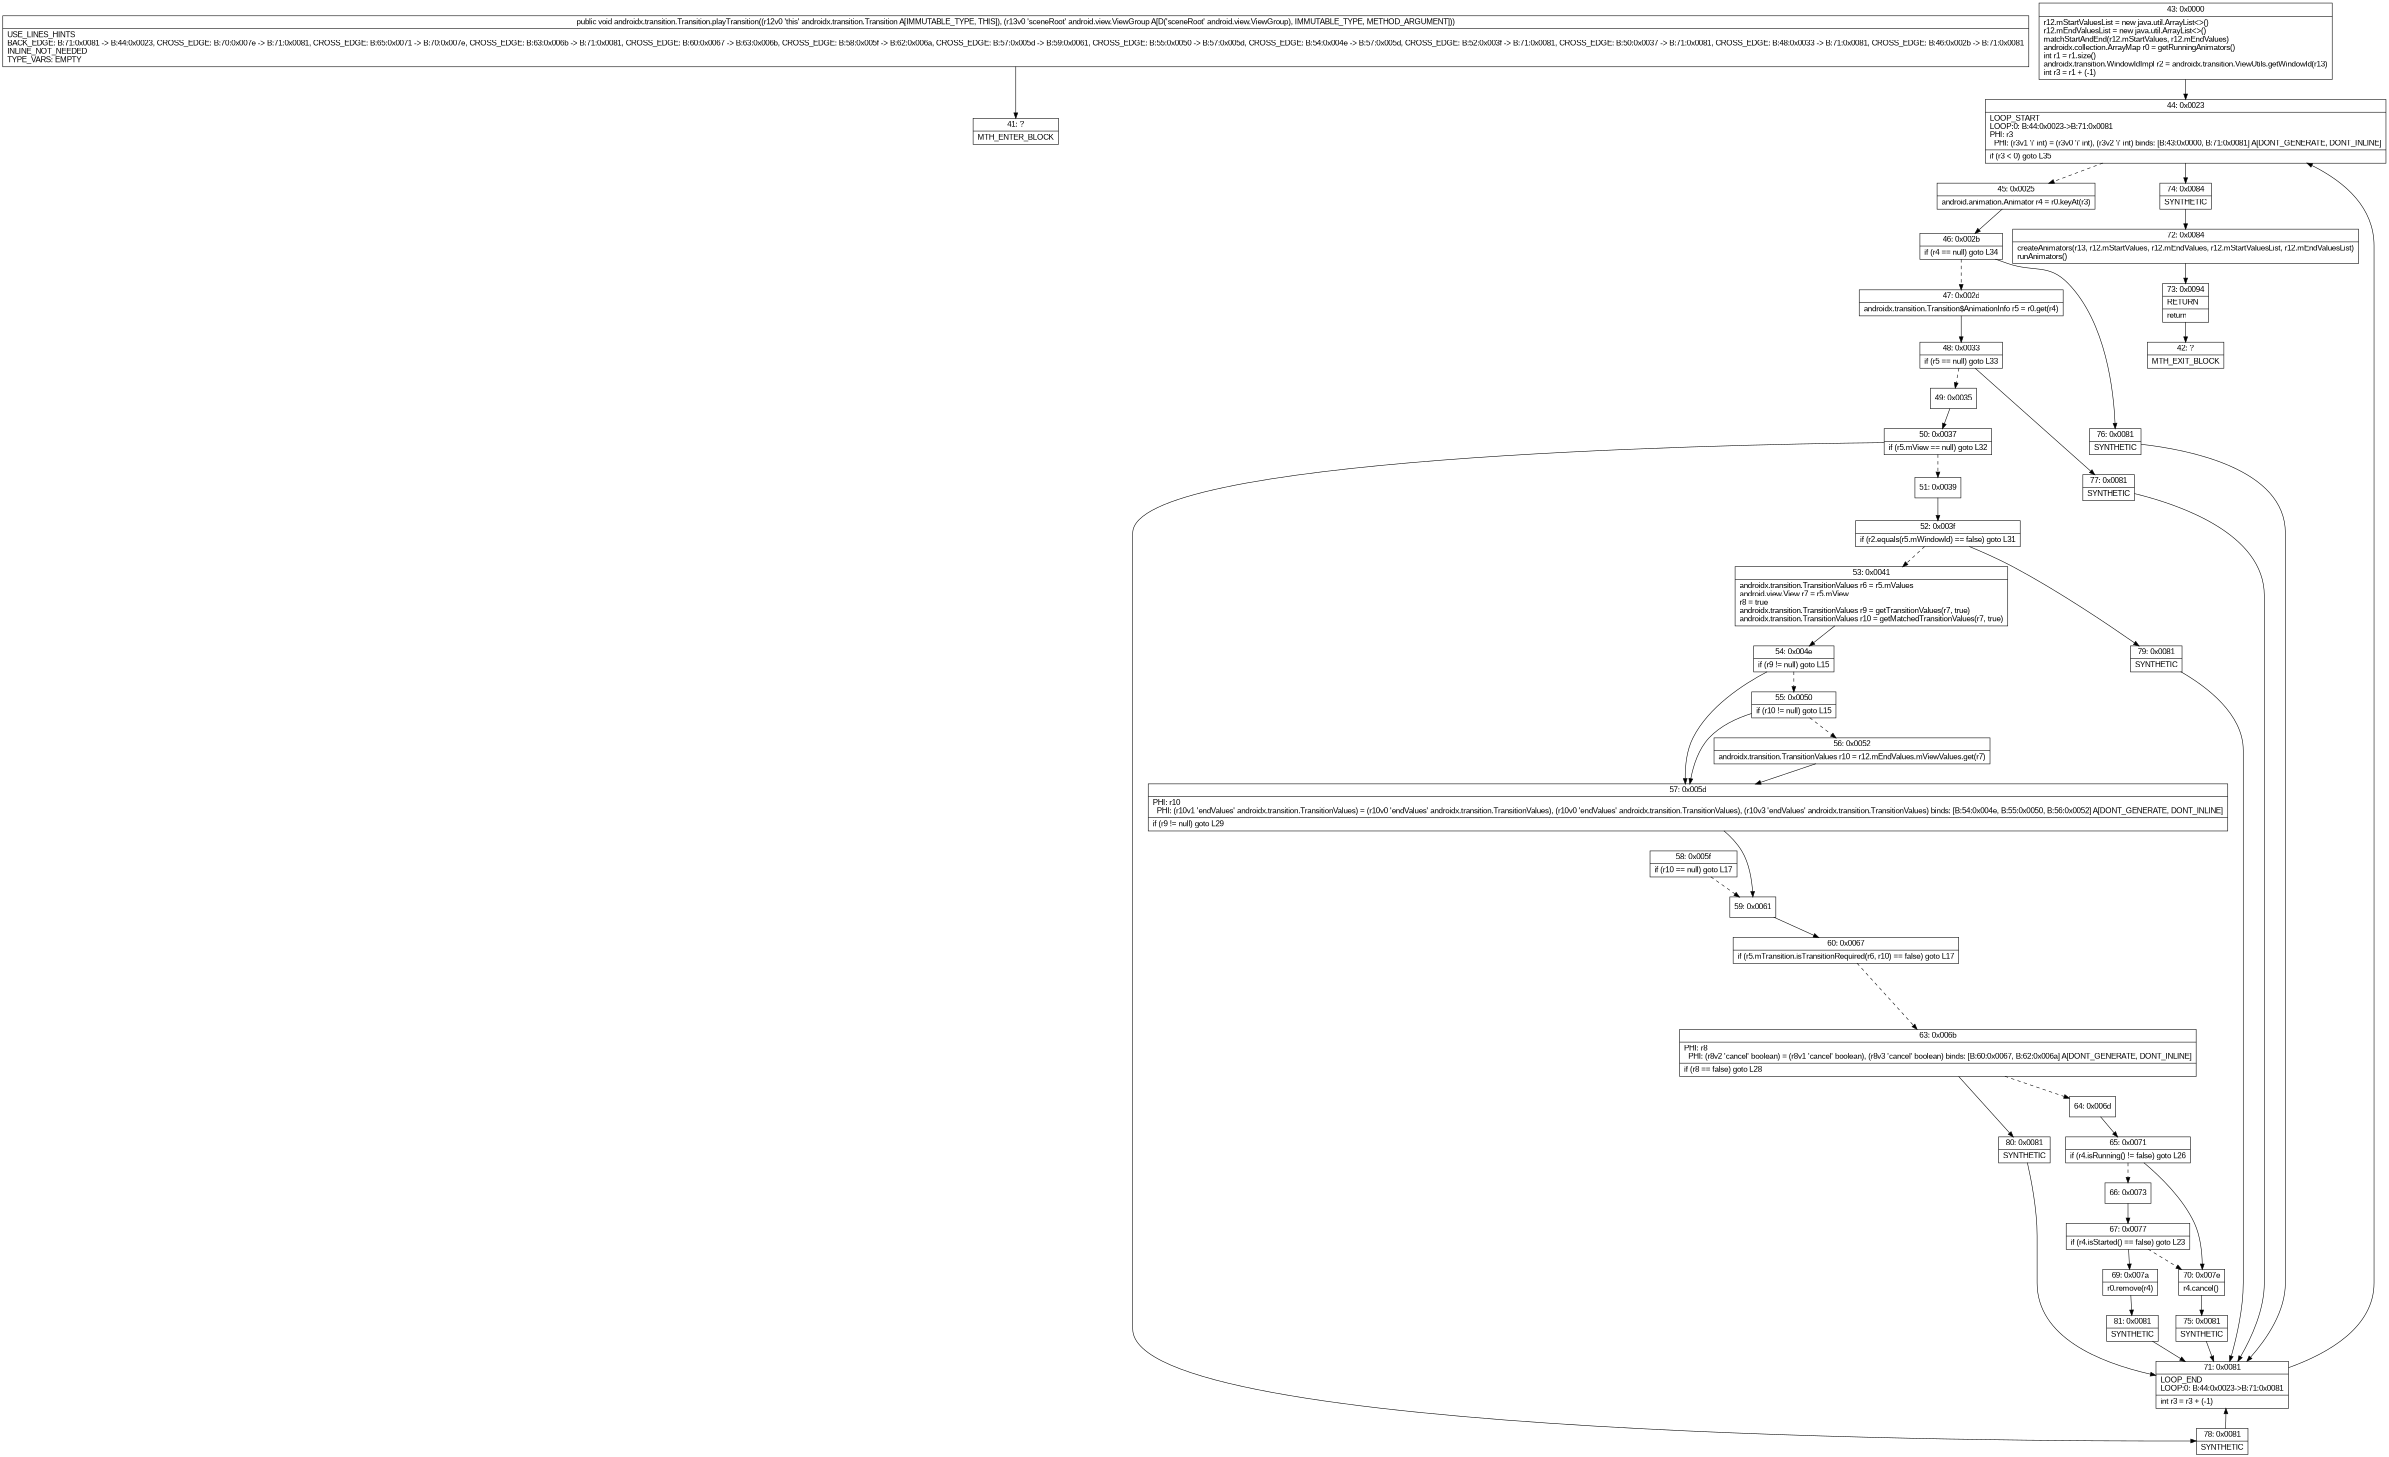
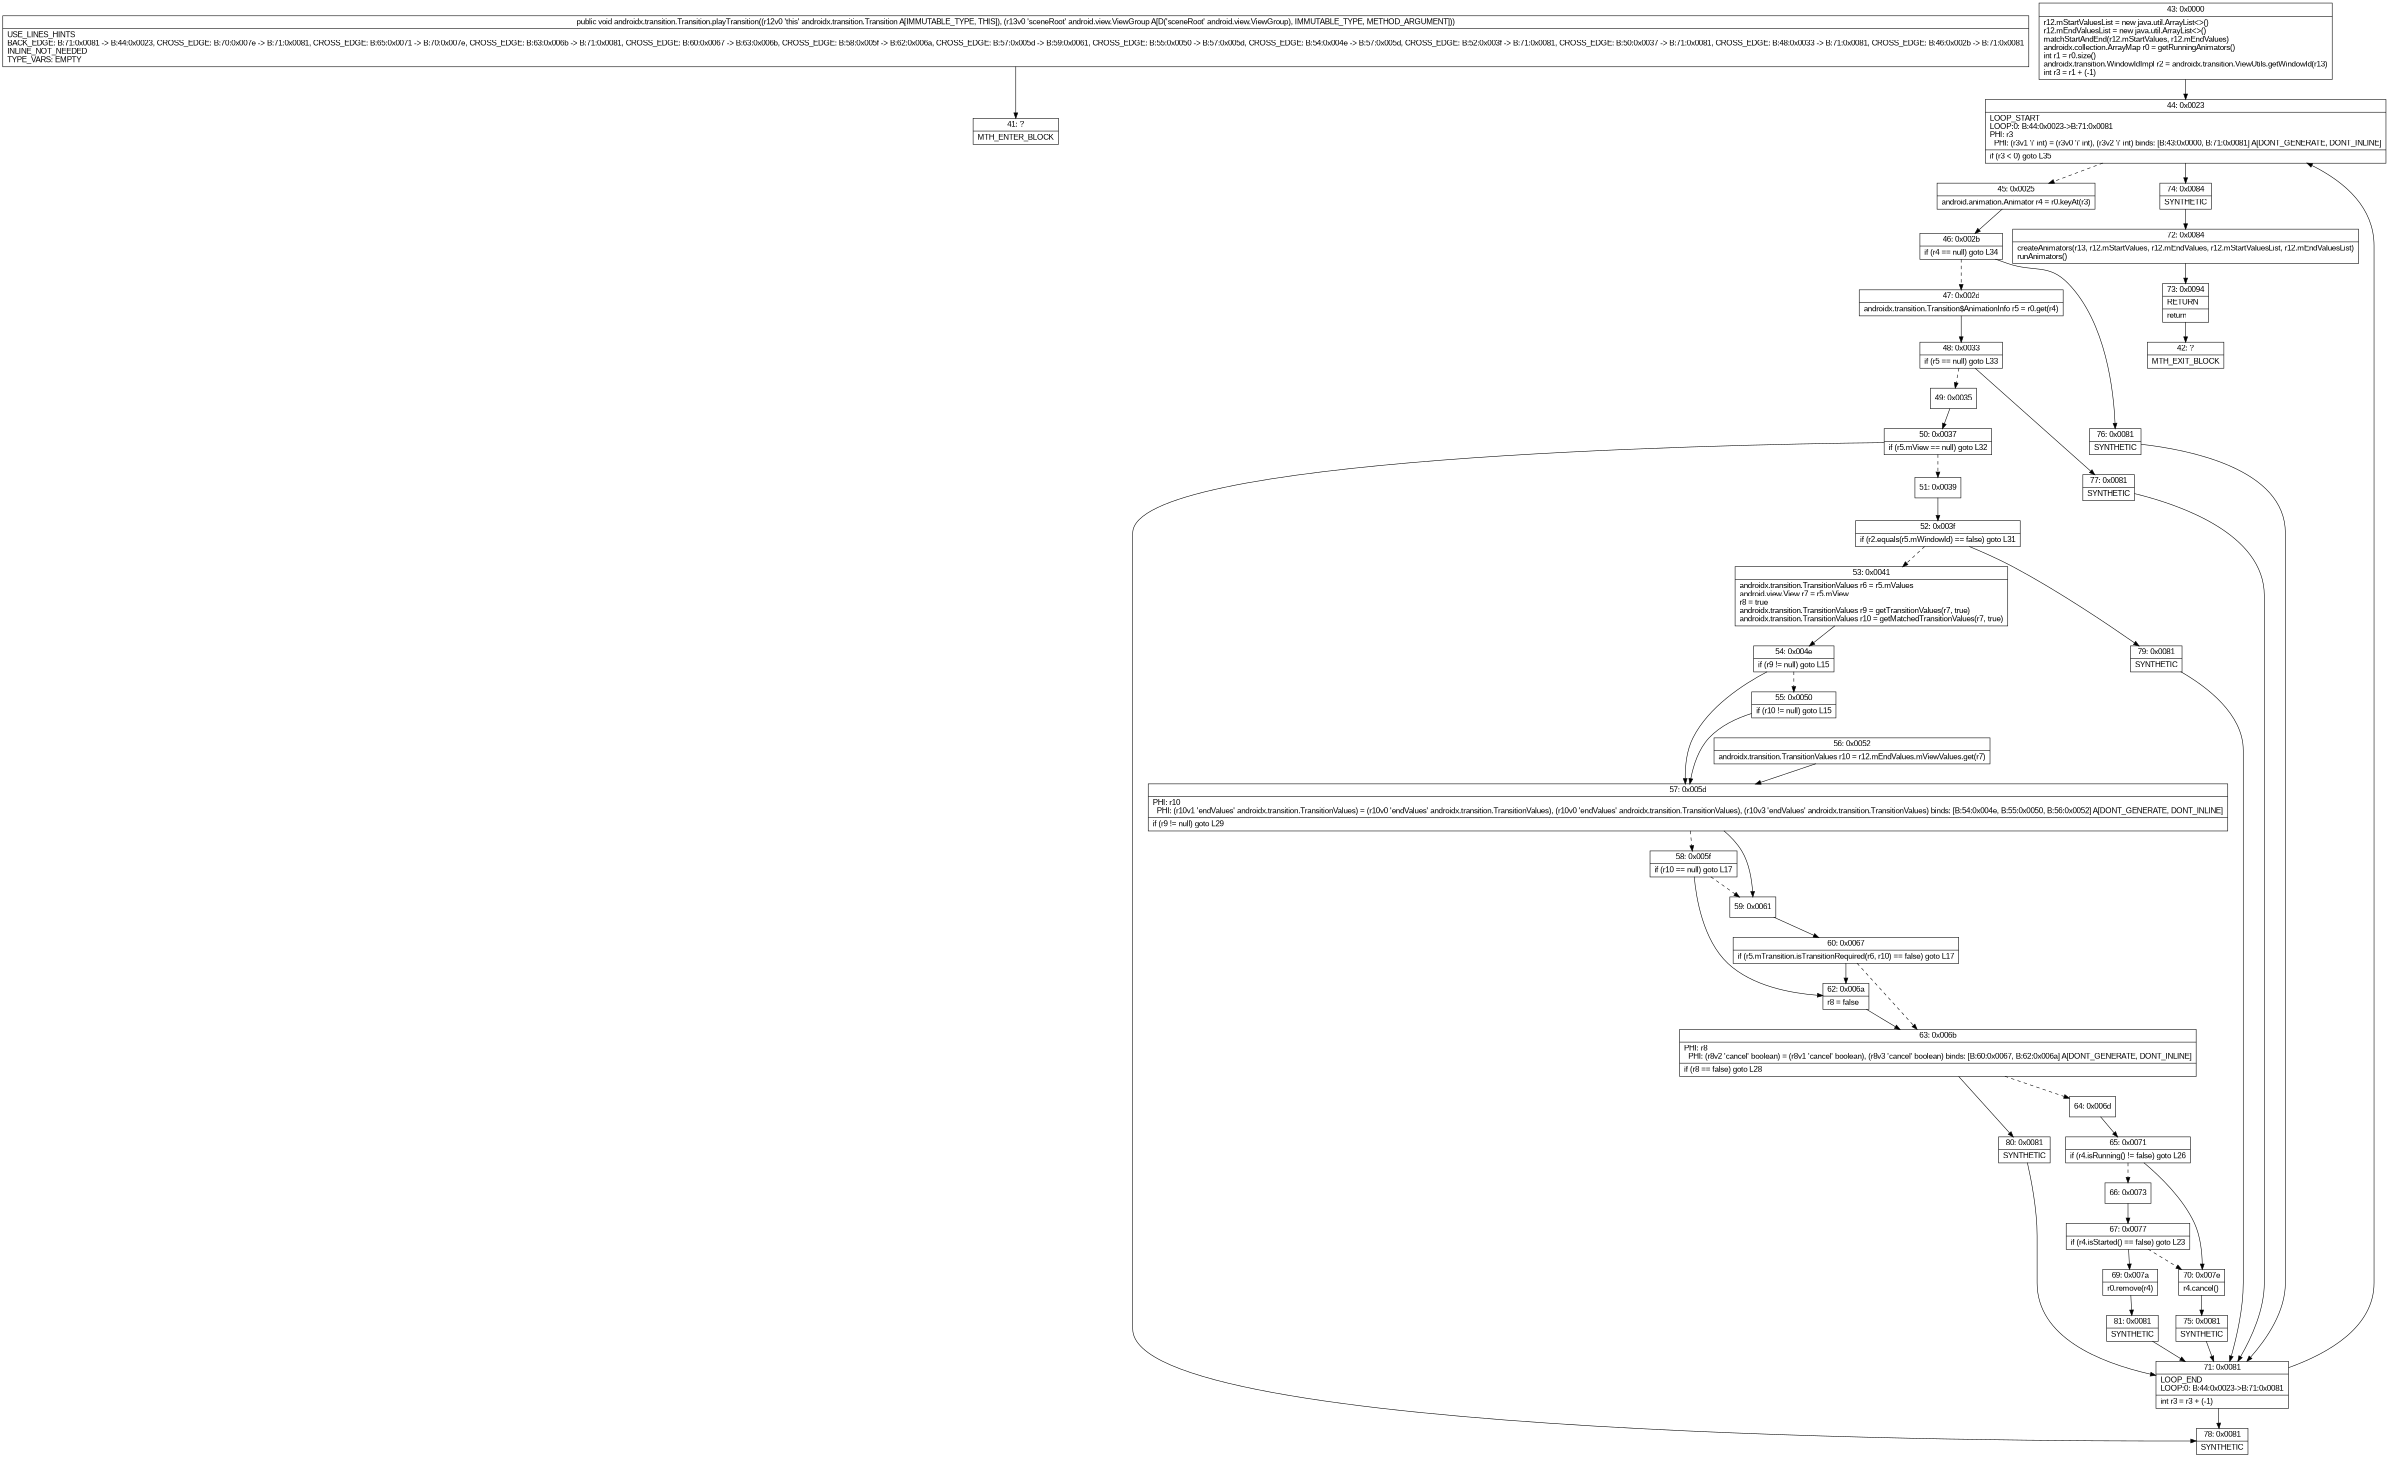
(2070, 56) -> (2070, 56)
(1821, 726) -> none
none -> (1691, 838)
none -> (1846, 996)
(2226, 1421) -> (2218, 1416)
